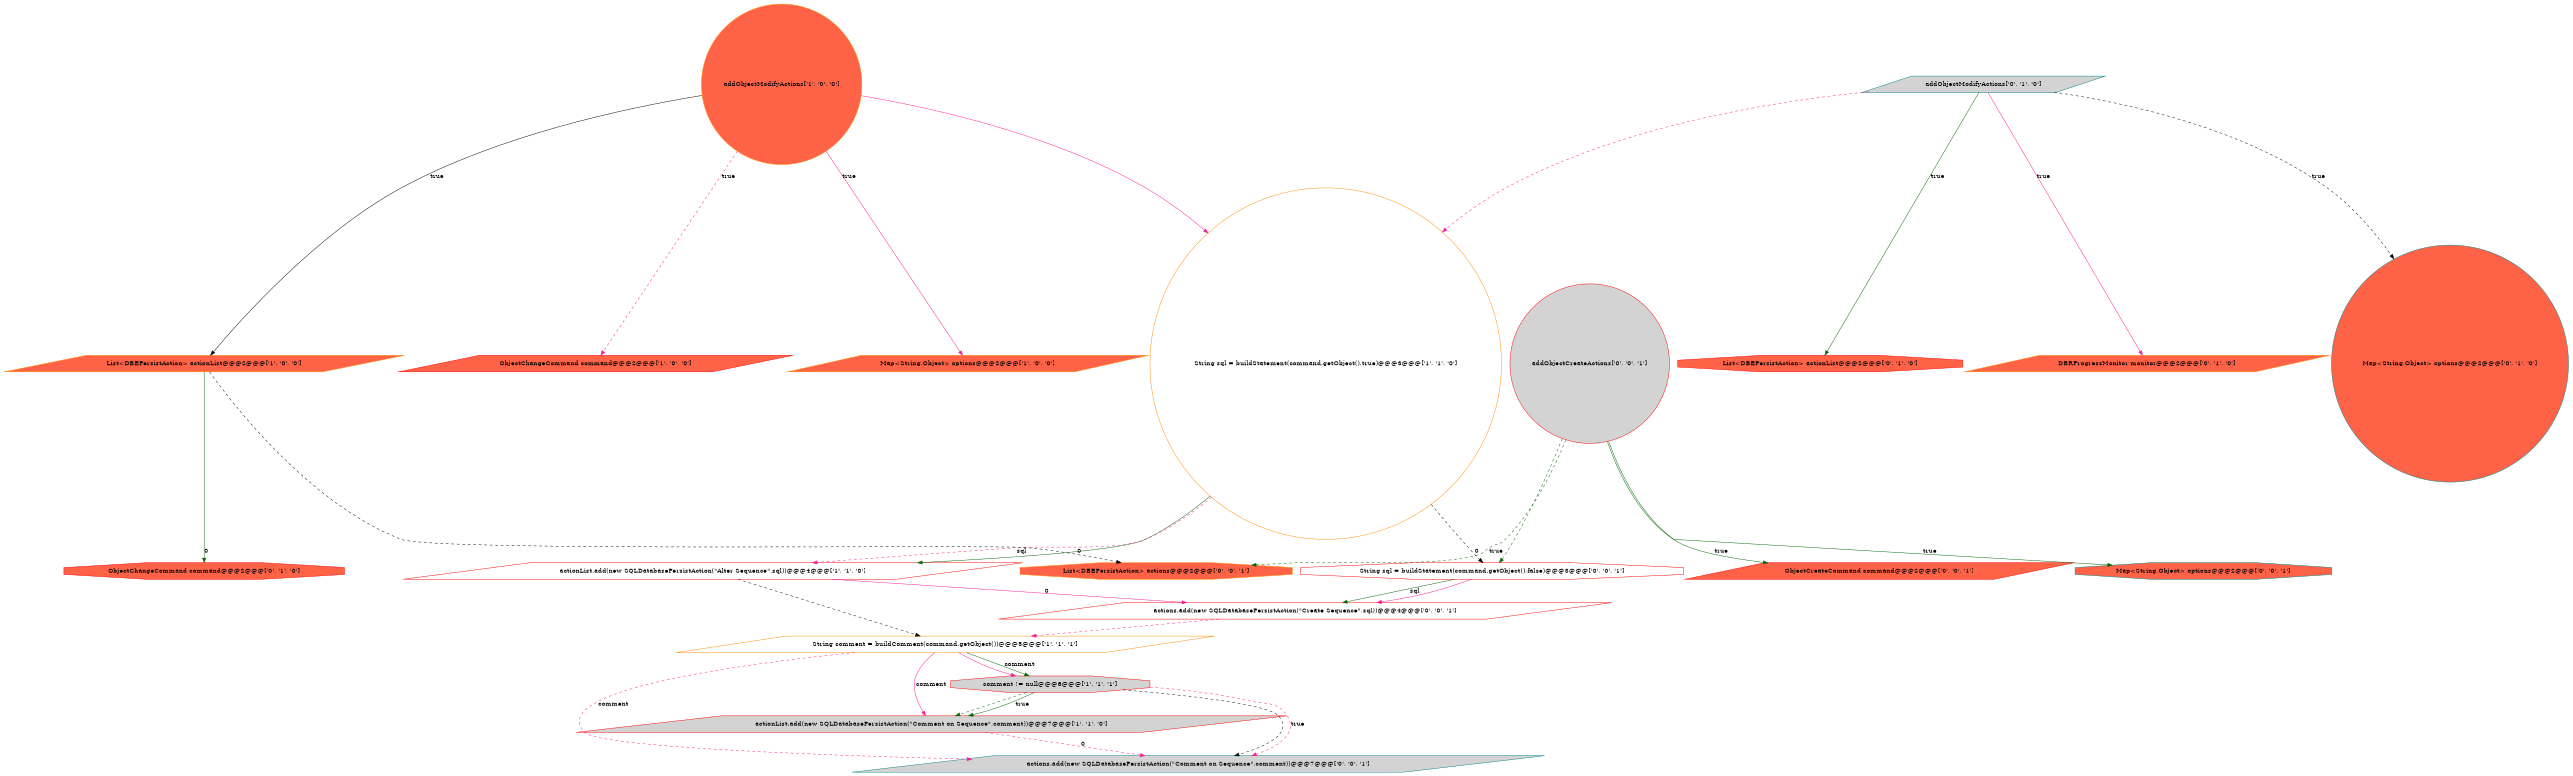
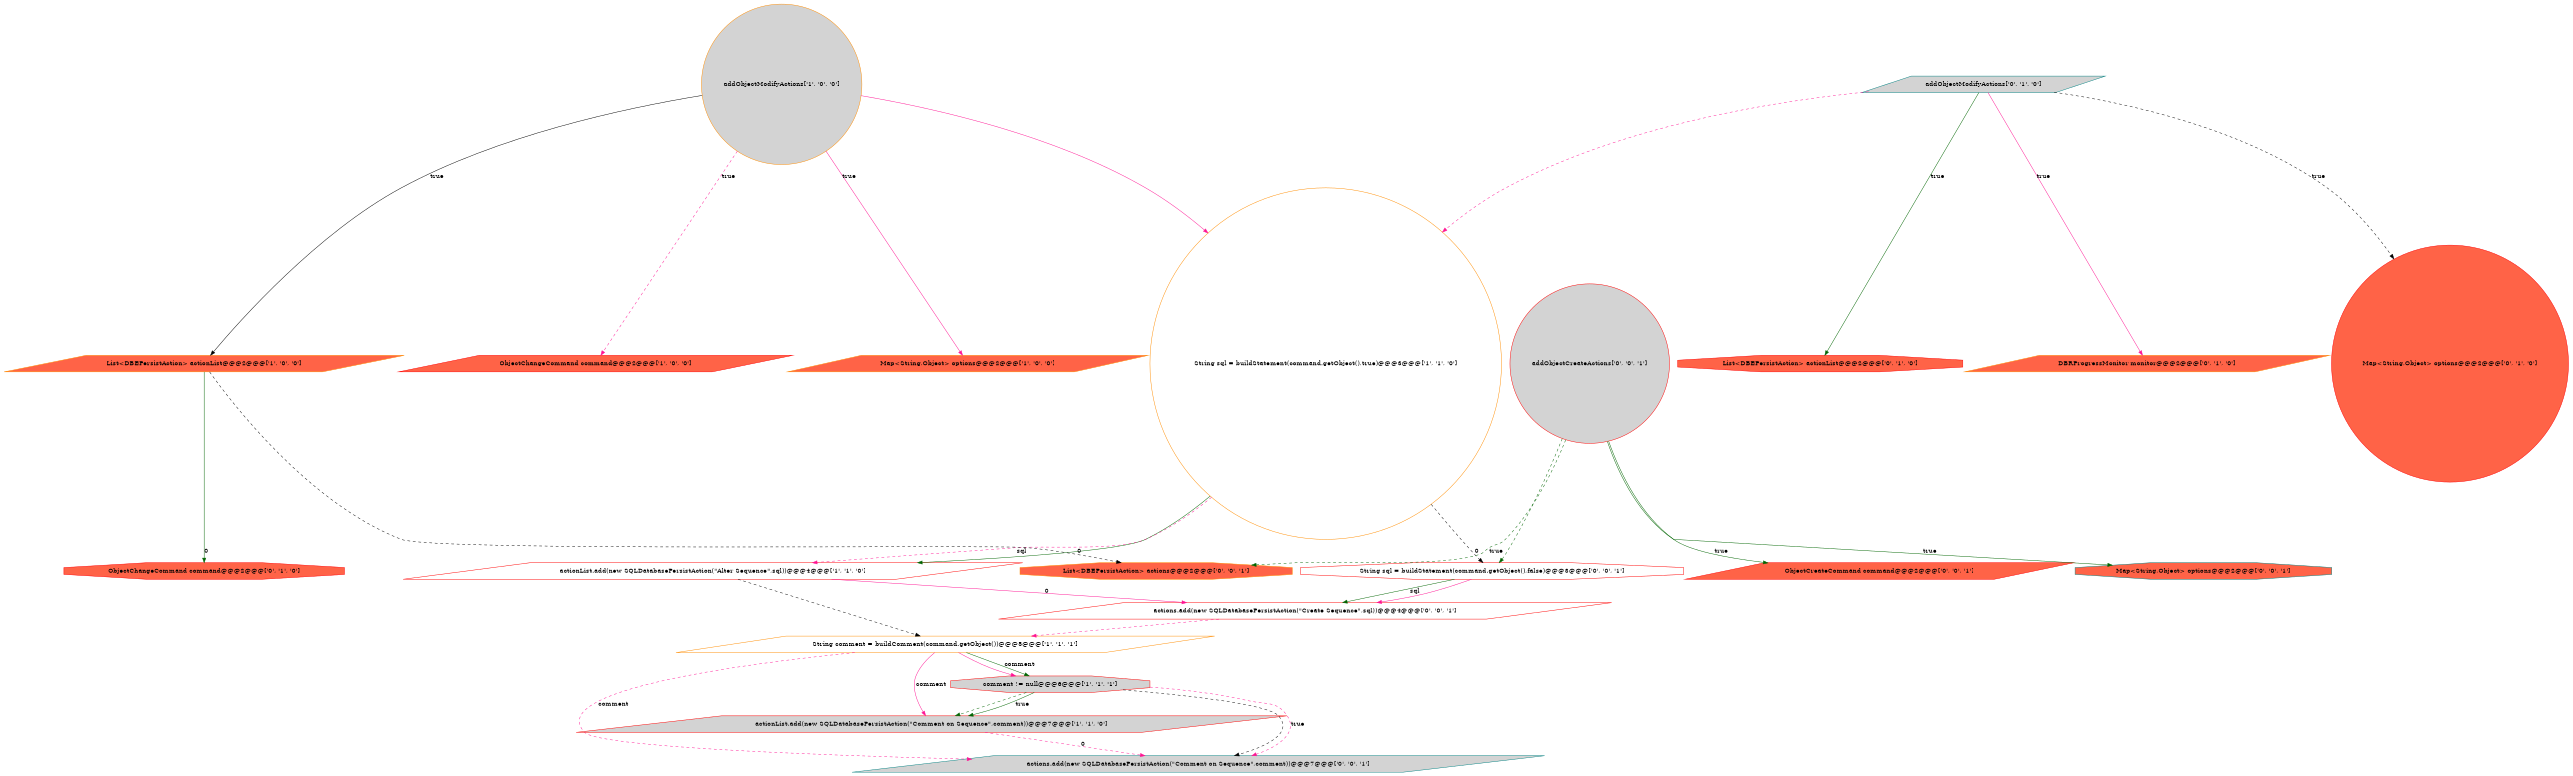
(782, 84) -> (782, 84)
(2450, 364) -> (2450, 364)
